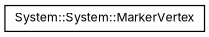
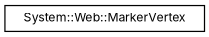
(105, 18) -> (105, 18)
